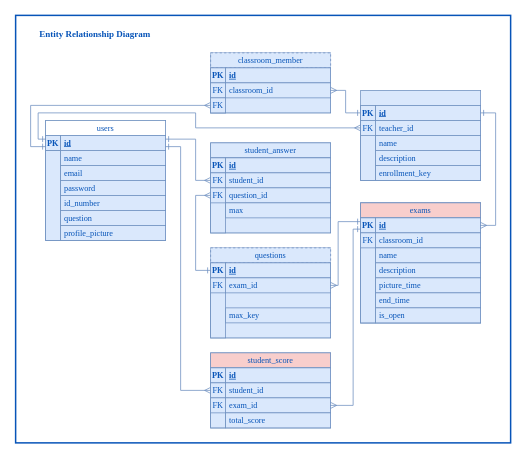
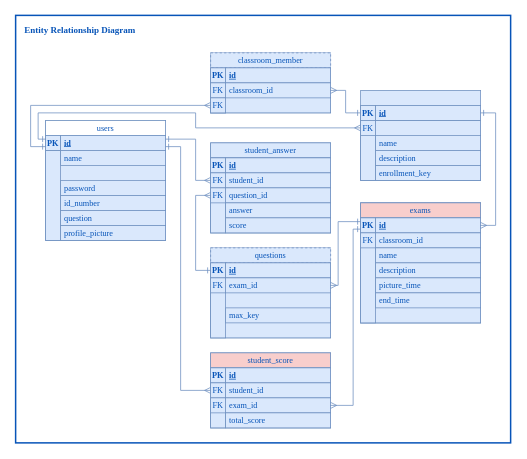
(105, 34) -> (90, 30)
(428, 128) -> none
(113, 173) -> none
(236, 210) -> (243, 210)
none -> (278, 225)
(428, 315) -> none
